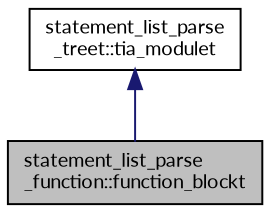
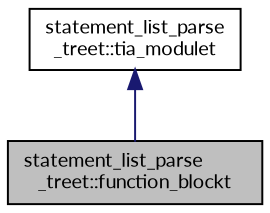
(135, 173) -> (135, 173)
